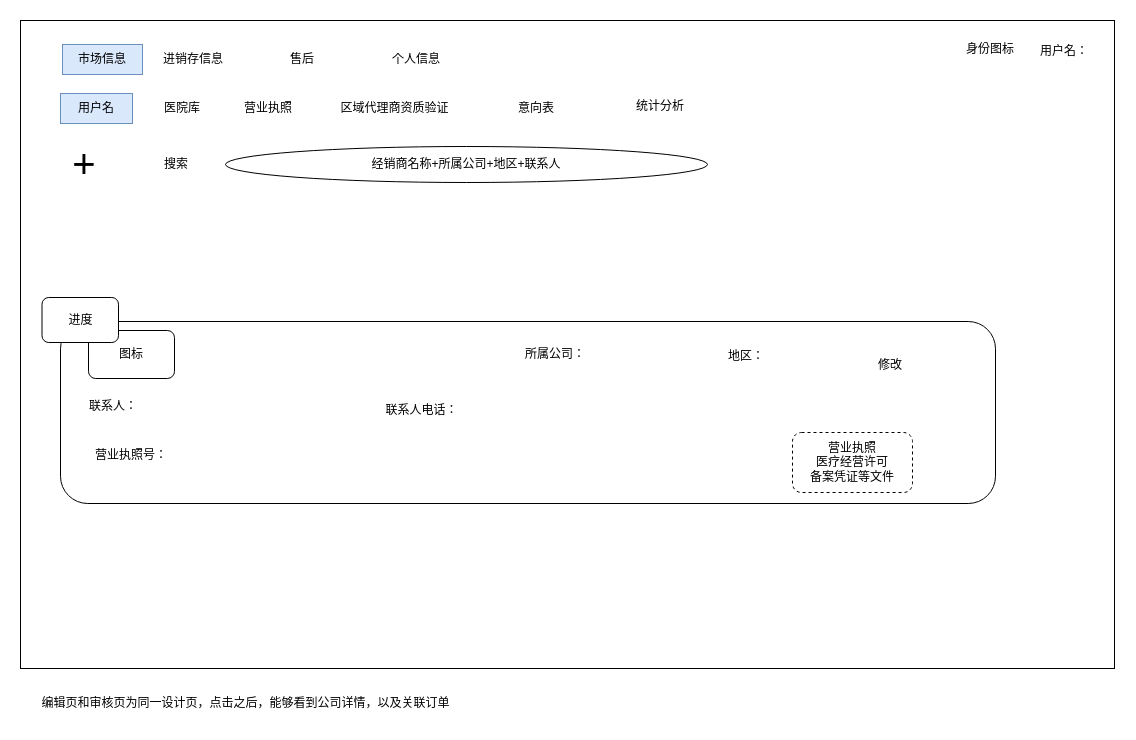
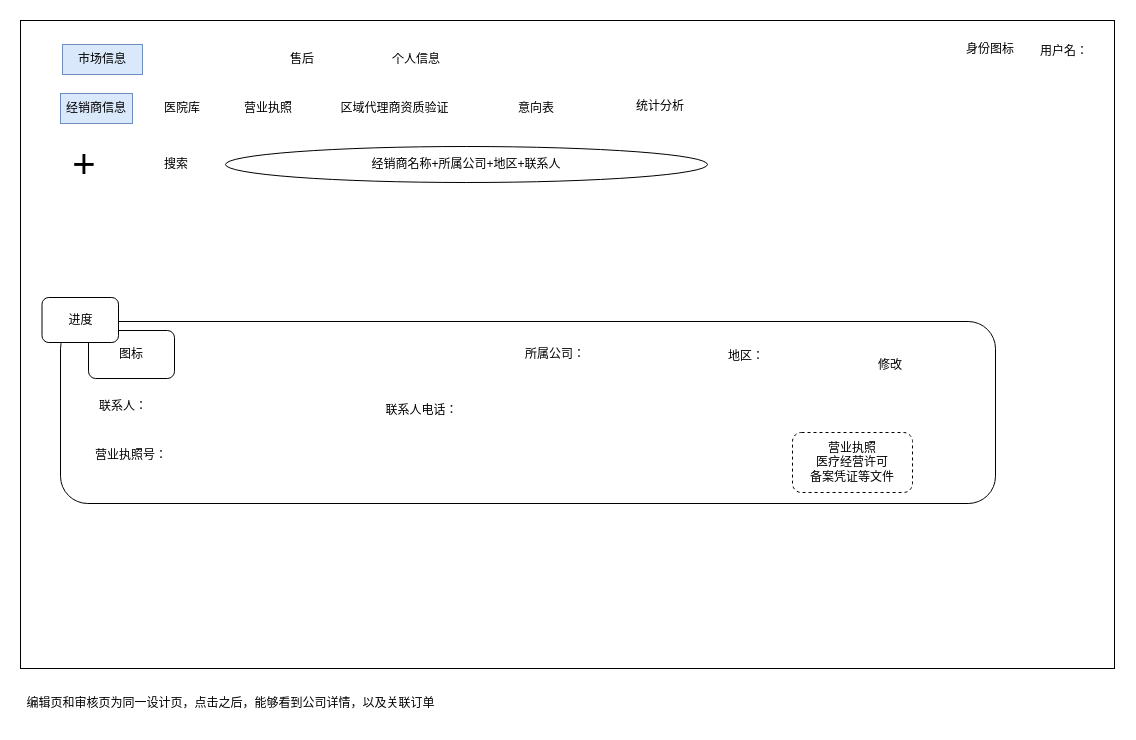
(194, 60) -> none
(97, 109) -> (97, 109)
(114, 407) -> (124, 407)
(246, 704) -> (231, 704)
